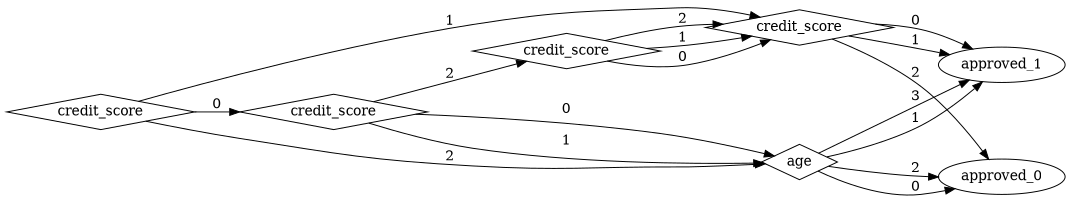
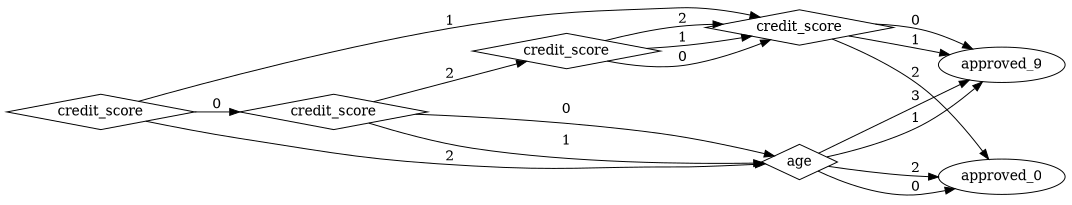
(1002, 65) -> (1002, 65)
